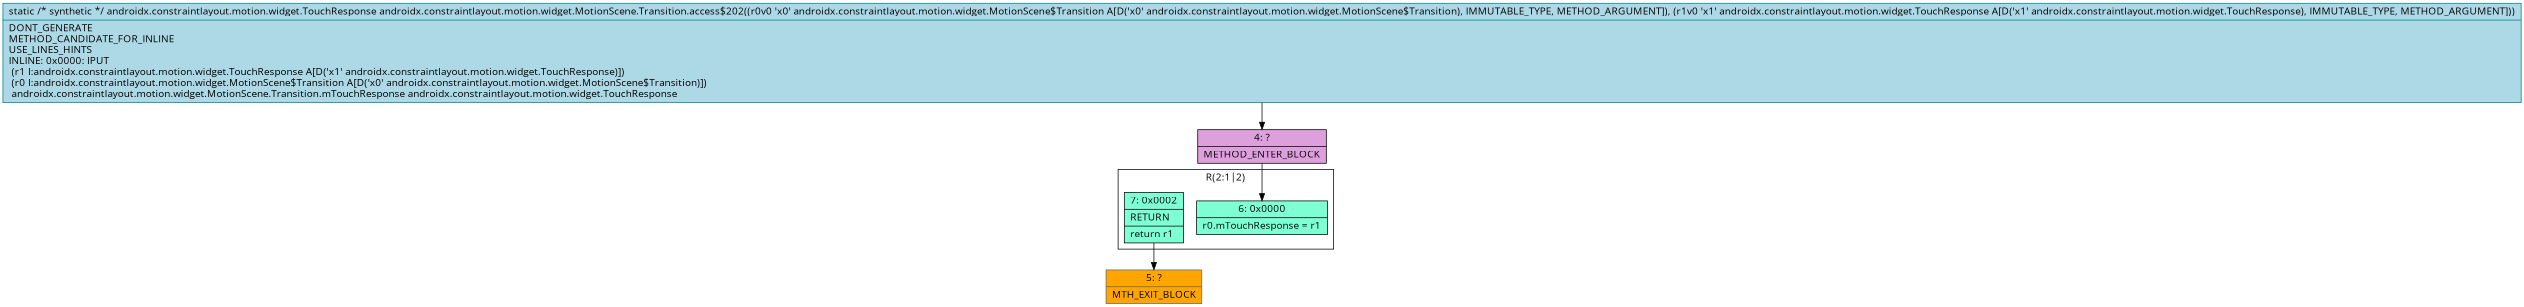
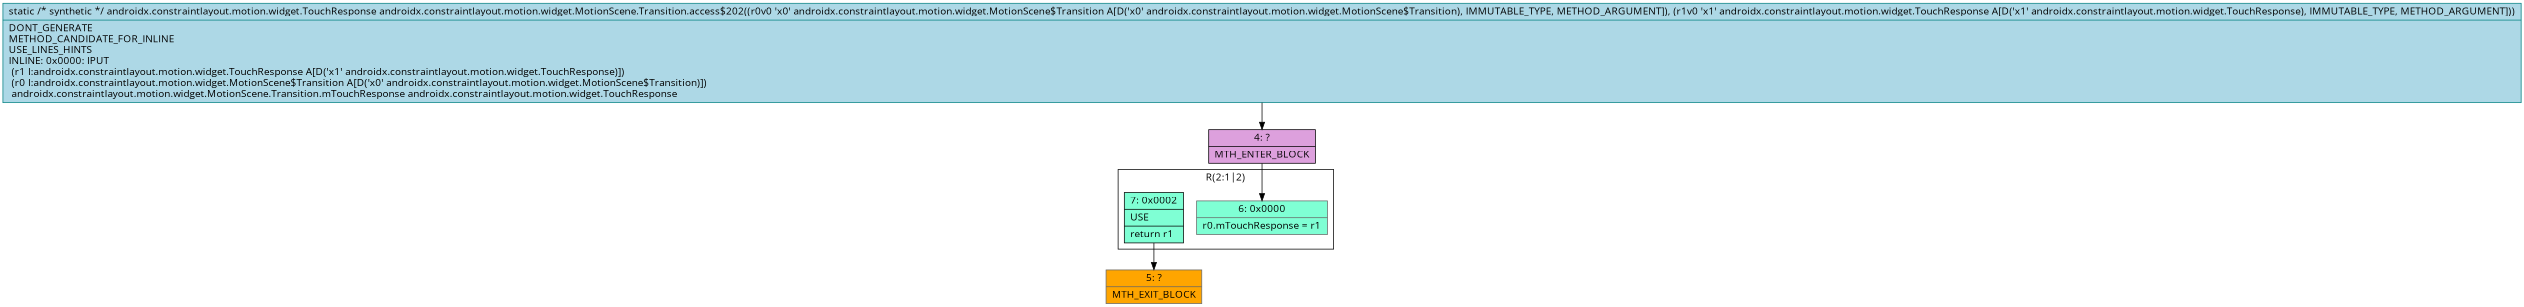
(1262, 155) -> (1262, 155)
(1150, 217) -> (1140, 217)
(1262, 218) -> (1262, 218)
